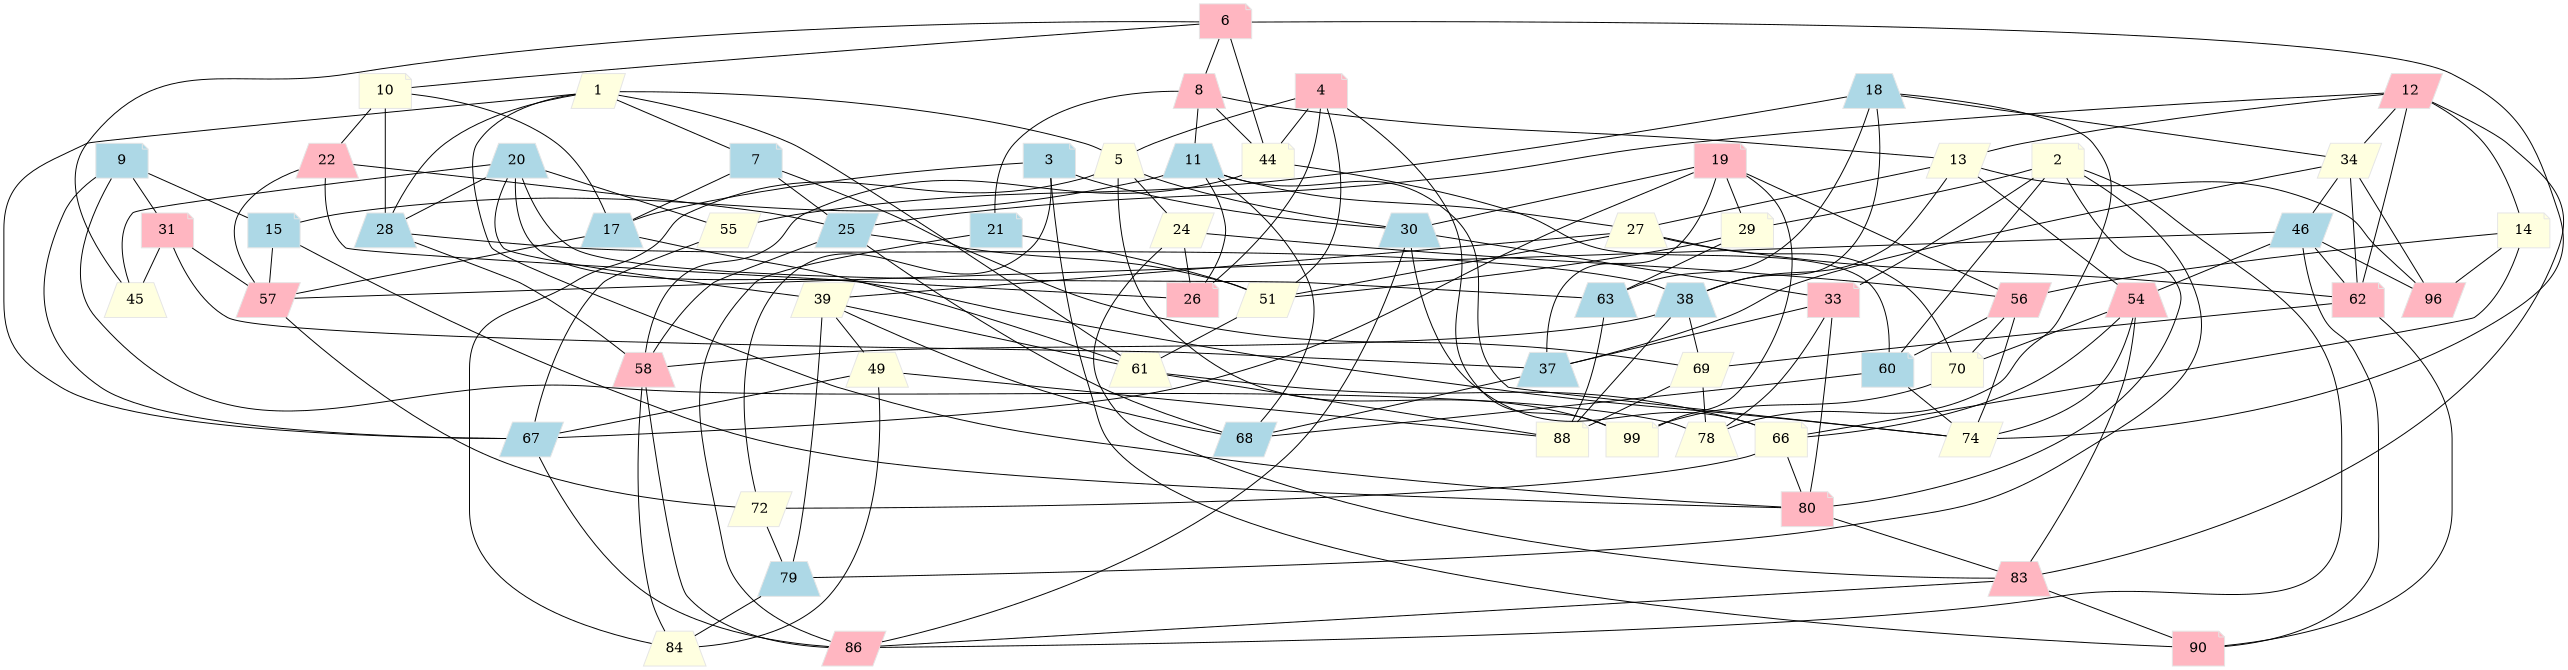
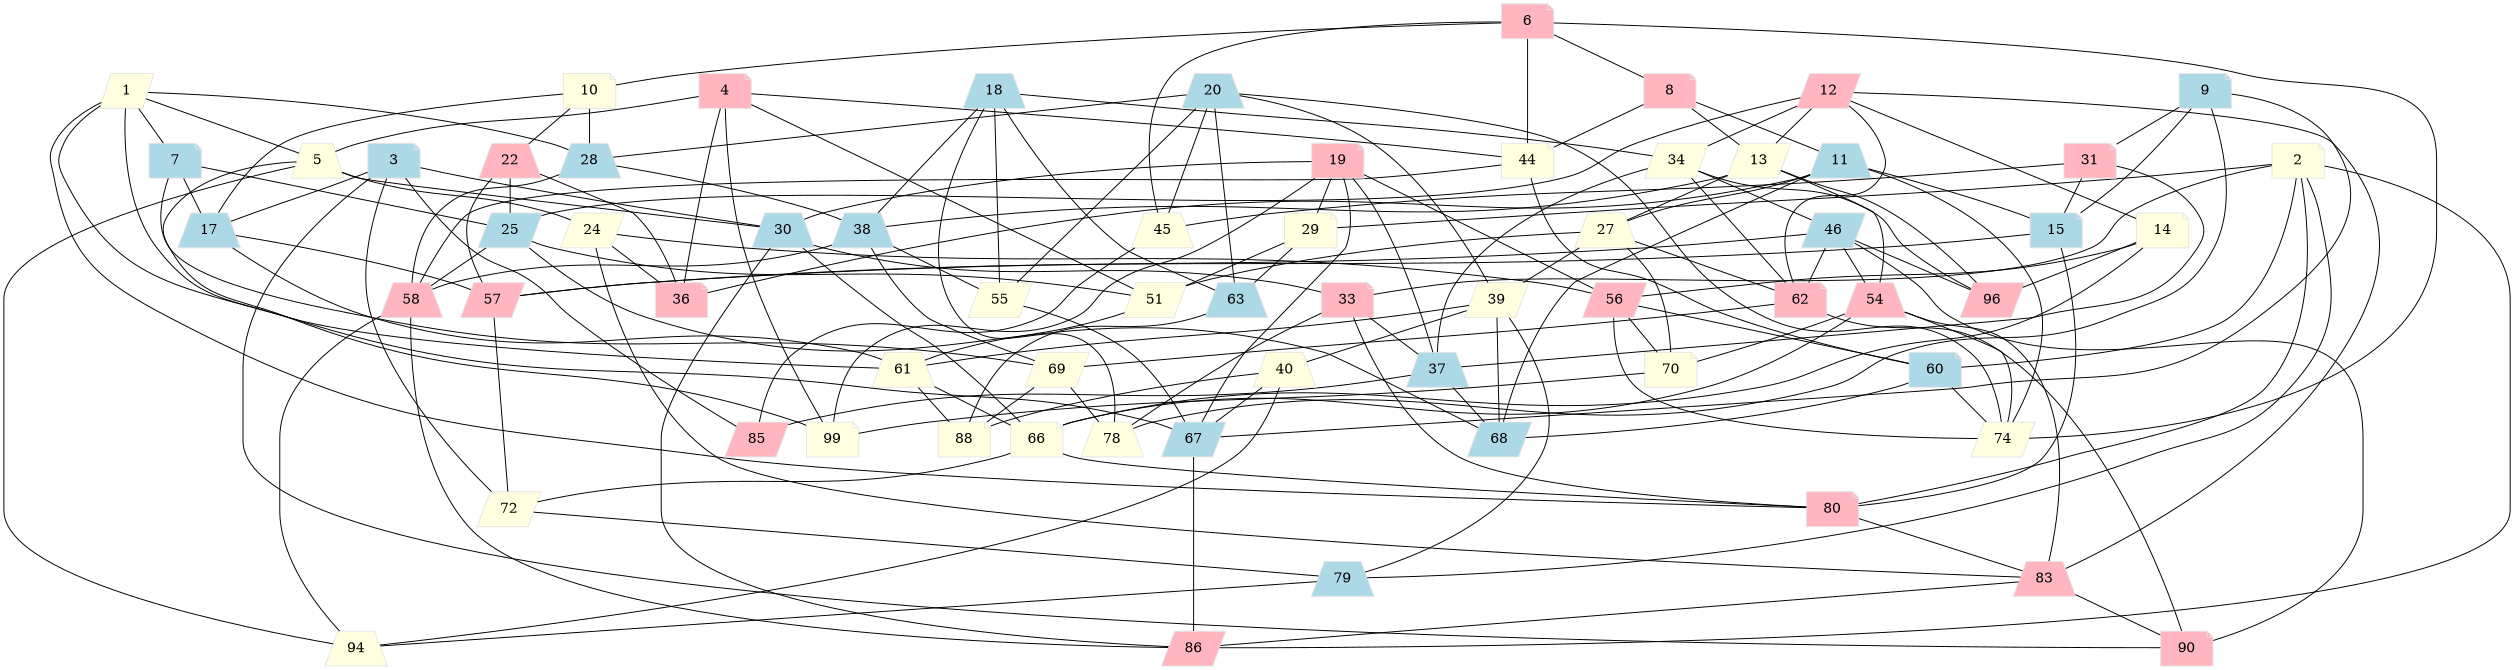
(1199, 91) -> (1670, 91)
(996, 230) -> none
(220, 267) -> (2071, 199)
(1193, 300) -> (682, 300)
(877, 370) -> (1285, 370)
(1624, 370) -> (936, 268)
none -> (757, 439)
(675, 649) -> (356, 649)
